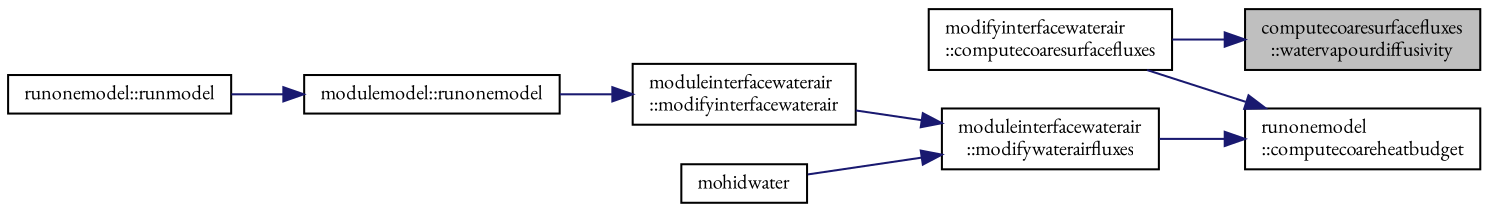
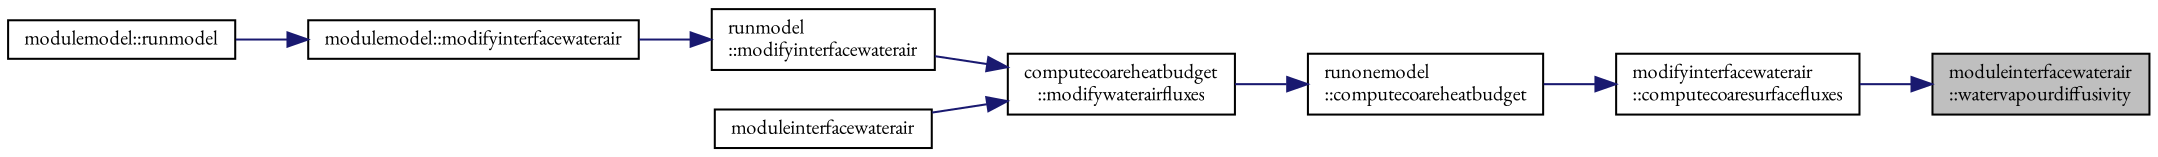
(1363, 40) -> (2041, 84)
(1196, 86) -> (1569, 84)
(120, 94) -> (122, 40)
(432, 94) -> (473, 40)
(744, 94) -> (823, 40)
(1050, 139) -> (1121, 84)
(744, 184) -> (823, 129)
